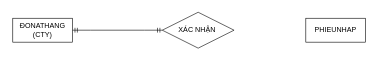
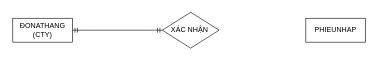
(198, 30) -> (191, 30)
